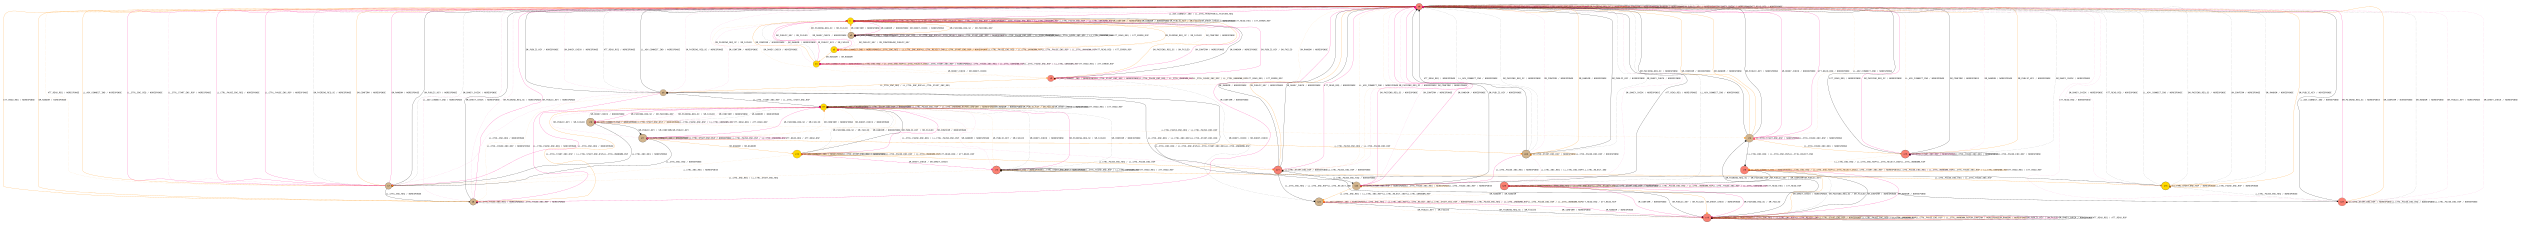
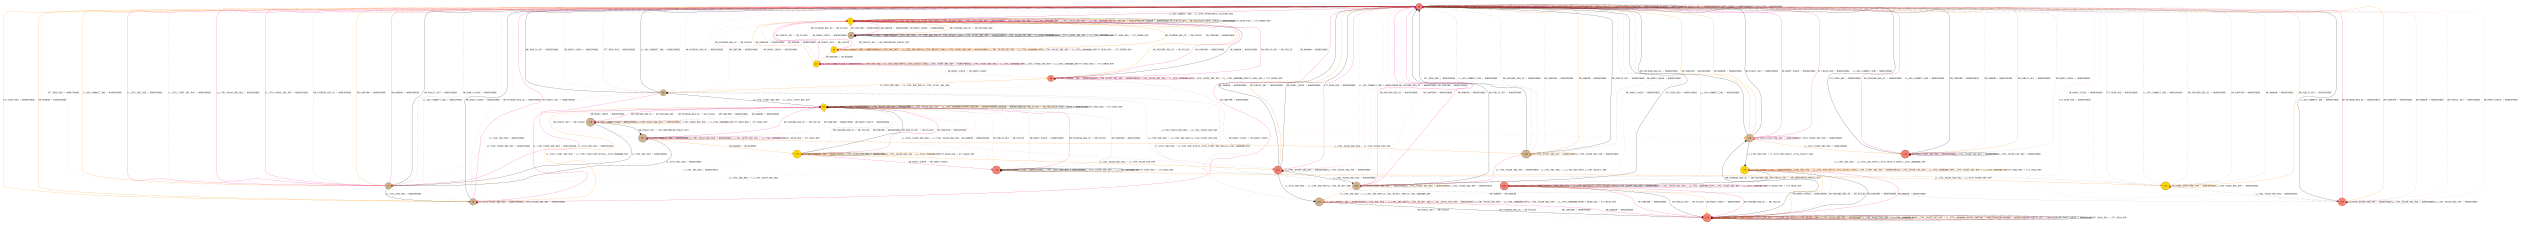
(1744, 170) -> (1744, 170)
(1393, 176) -> (1393, 176)
(1414, 192) -> (1414, 192)
